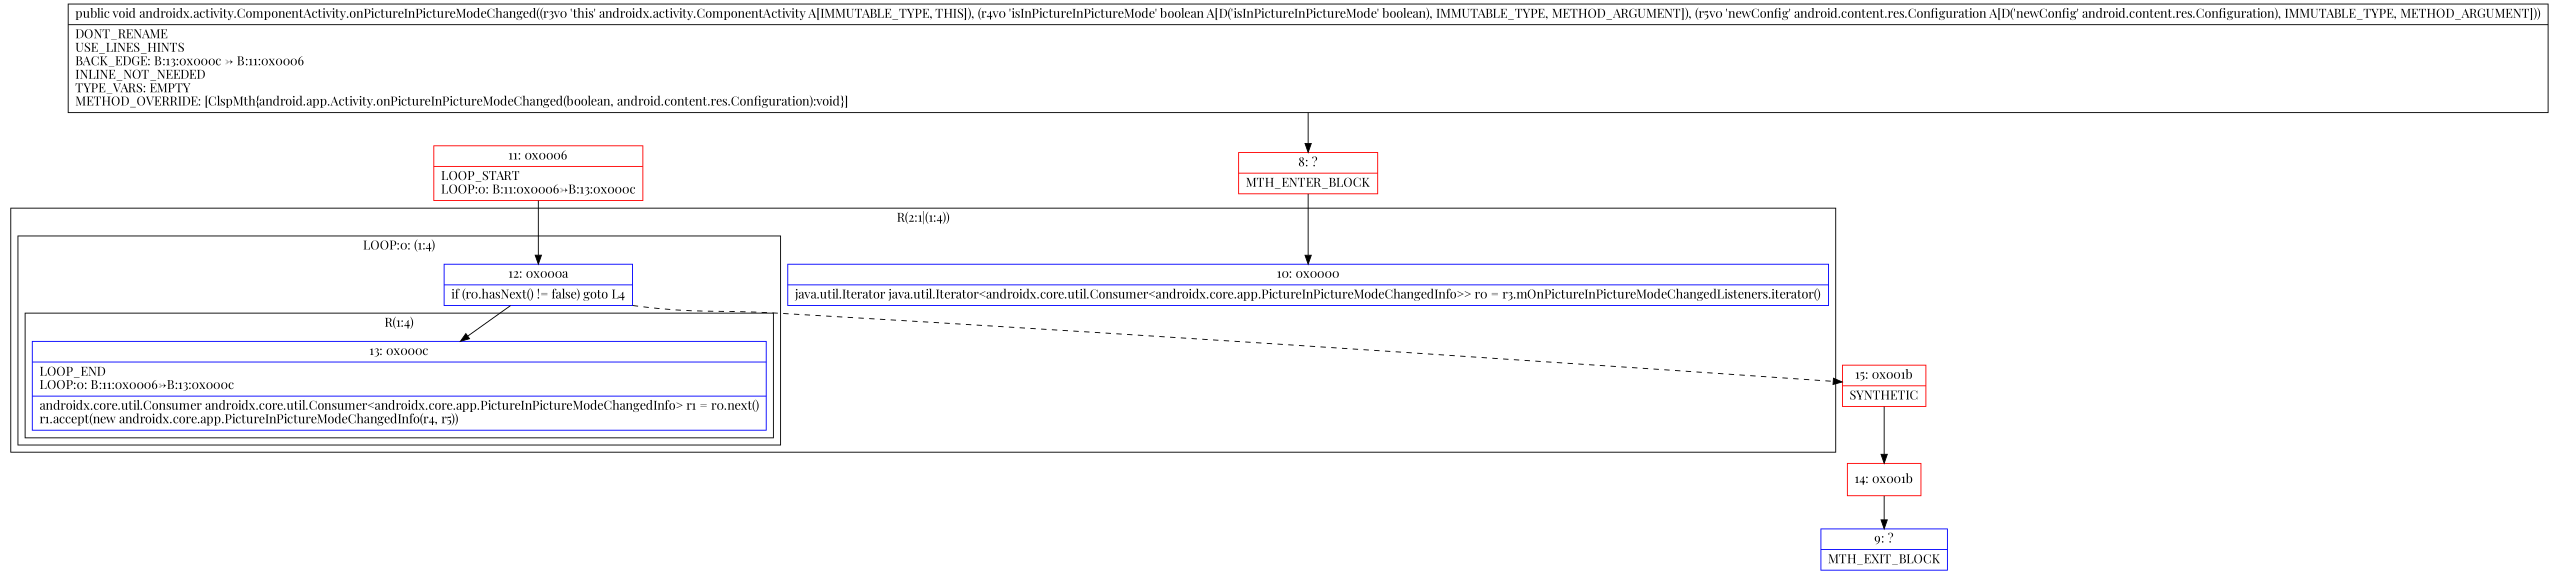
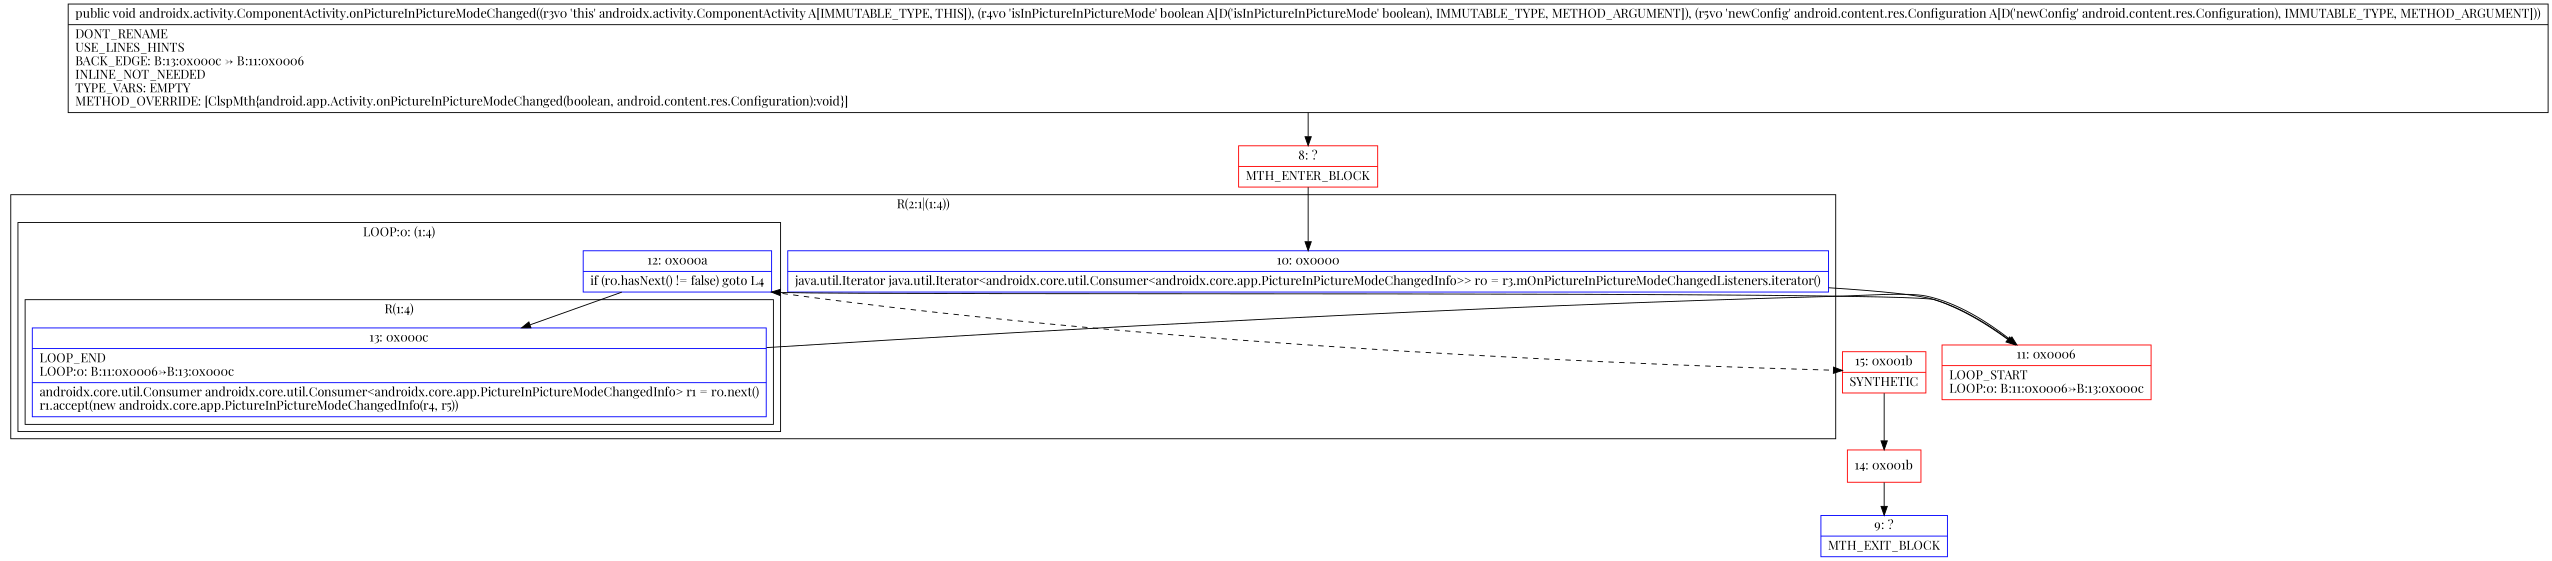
none -> (1923, 297)
none -> (1393, 313)
